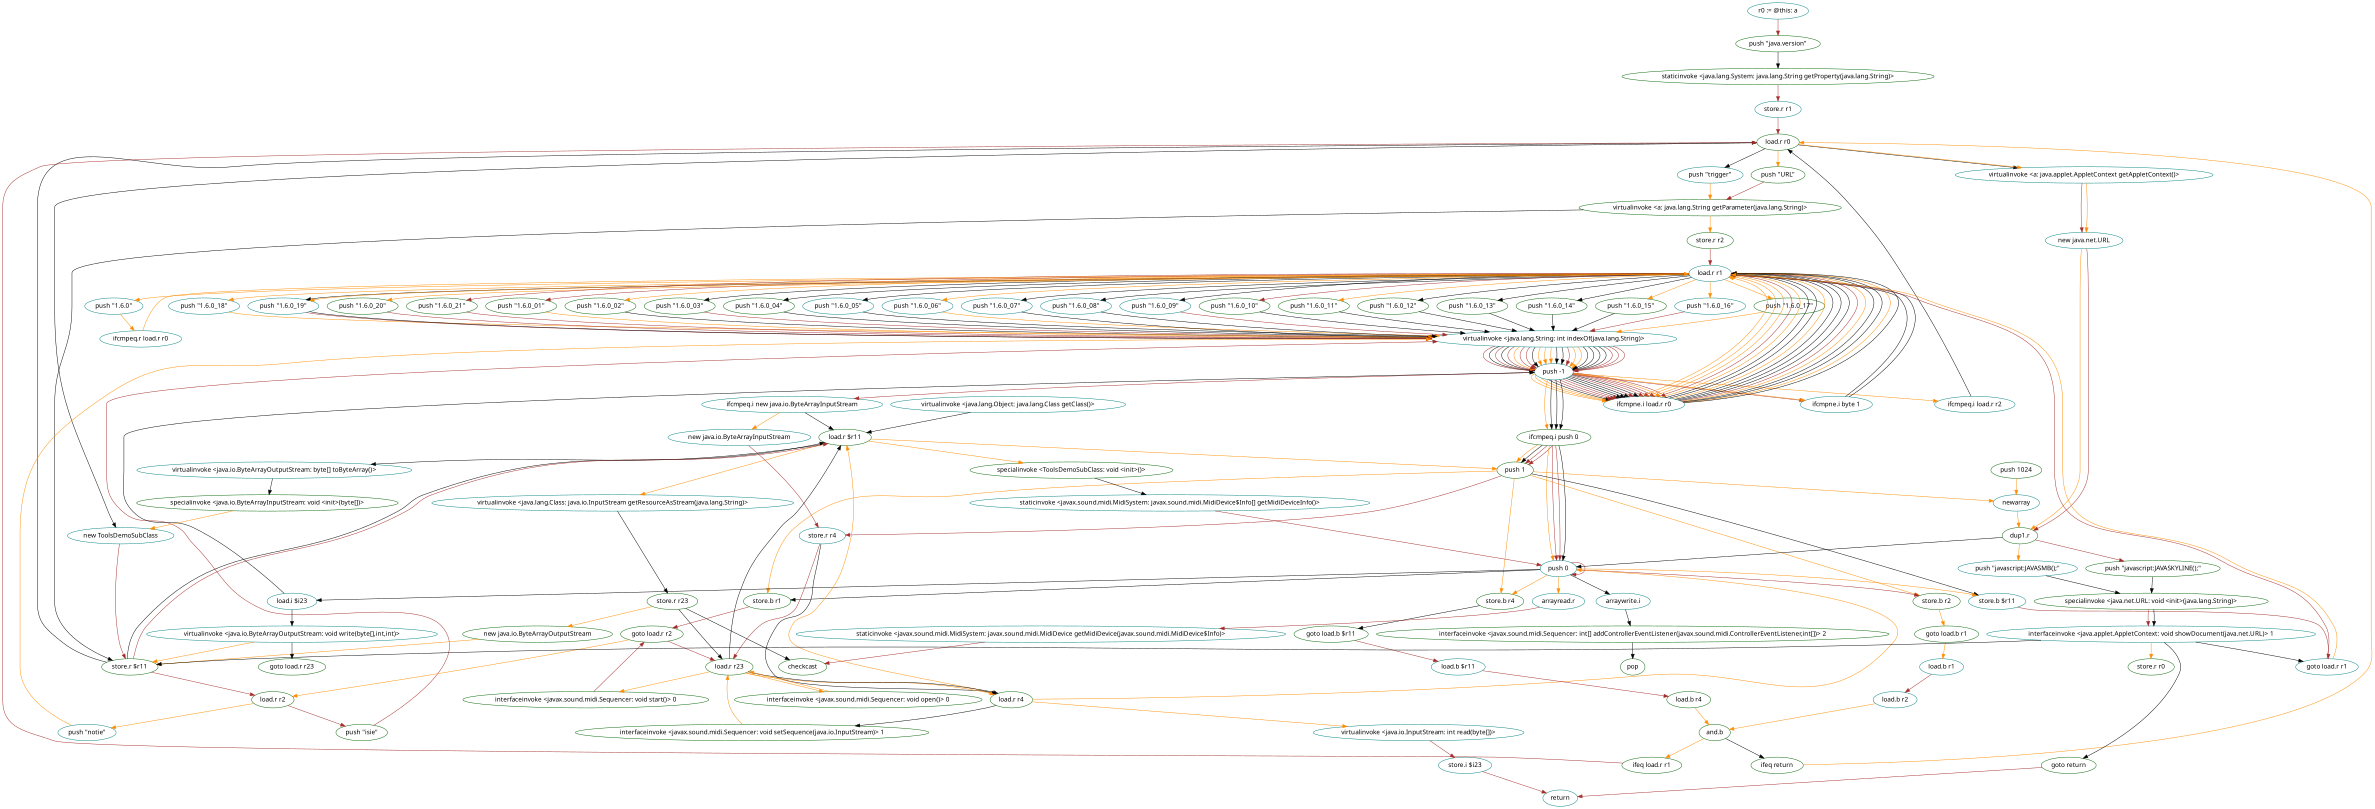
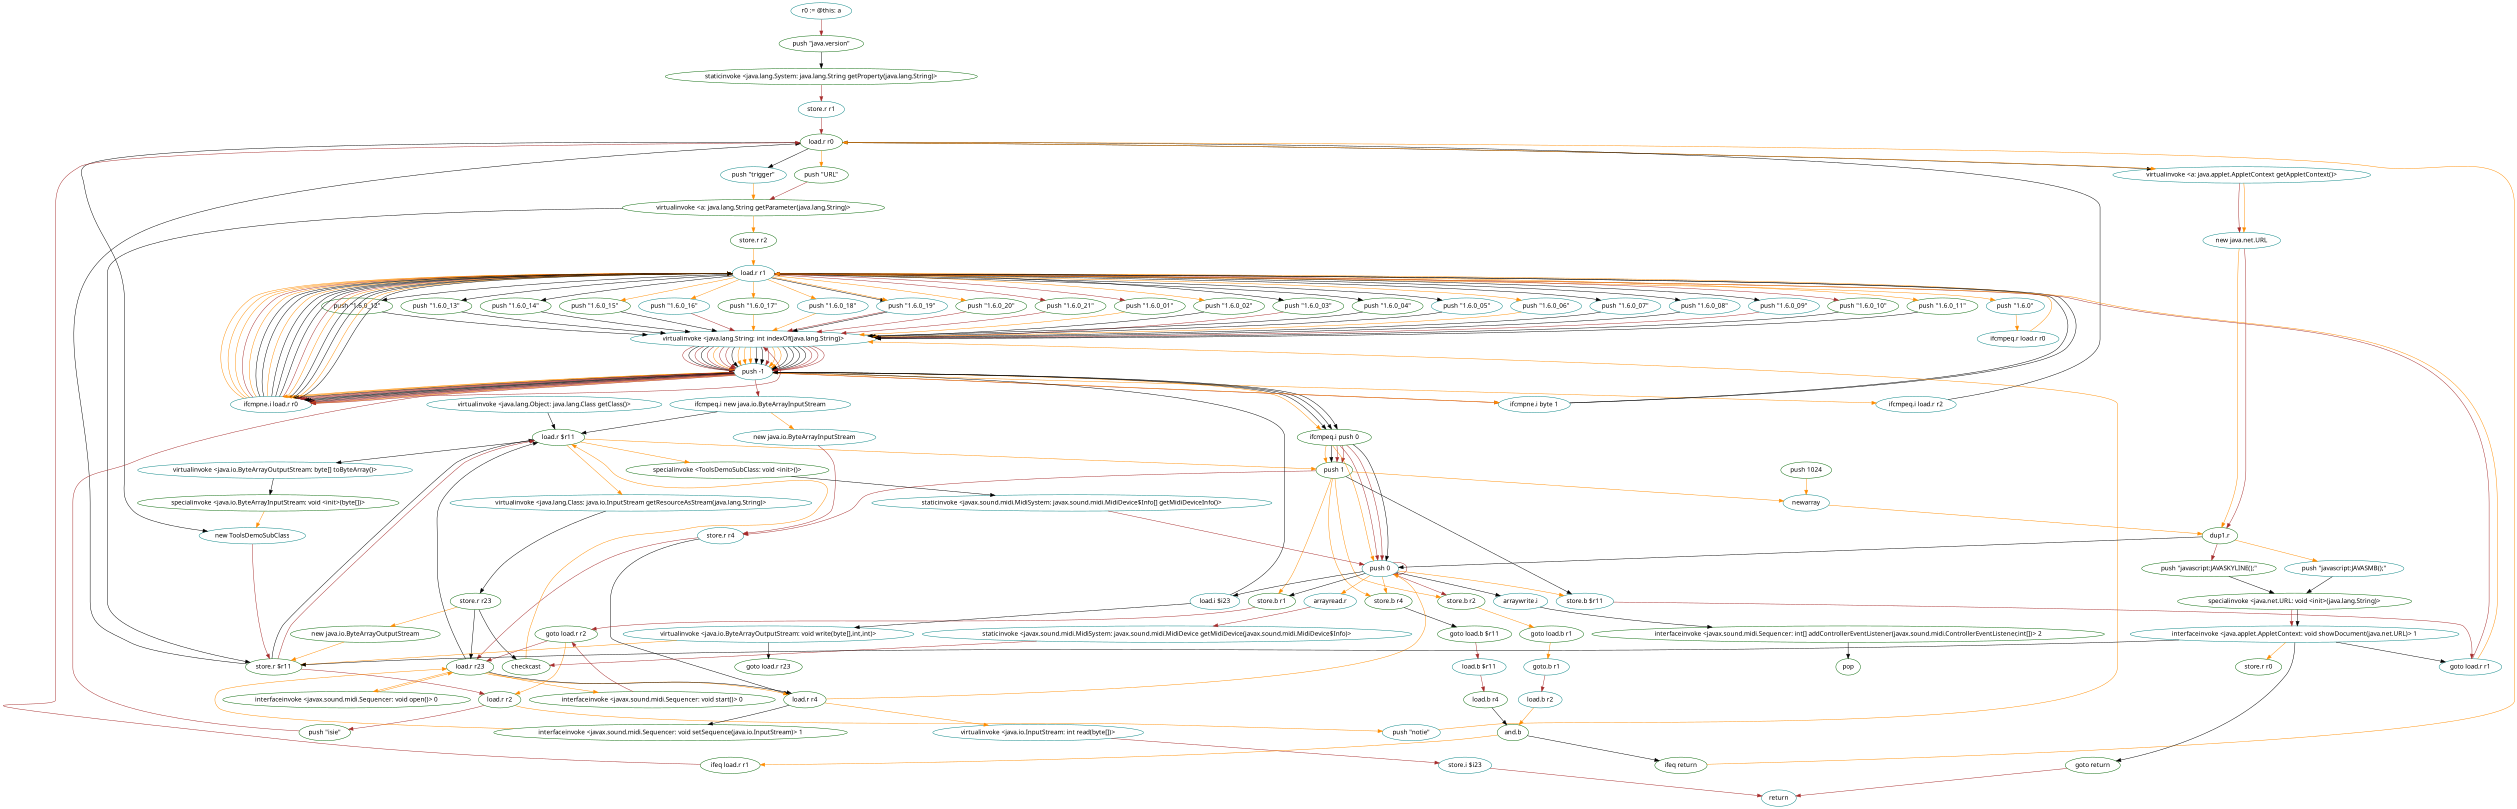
(1710, 255) -> (753, 255)
(790, 640) -> (781, 523)
(1942, 667) -> (1547, 667)
(1700, 714) -> (1498, 715)
